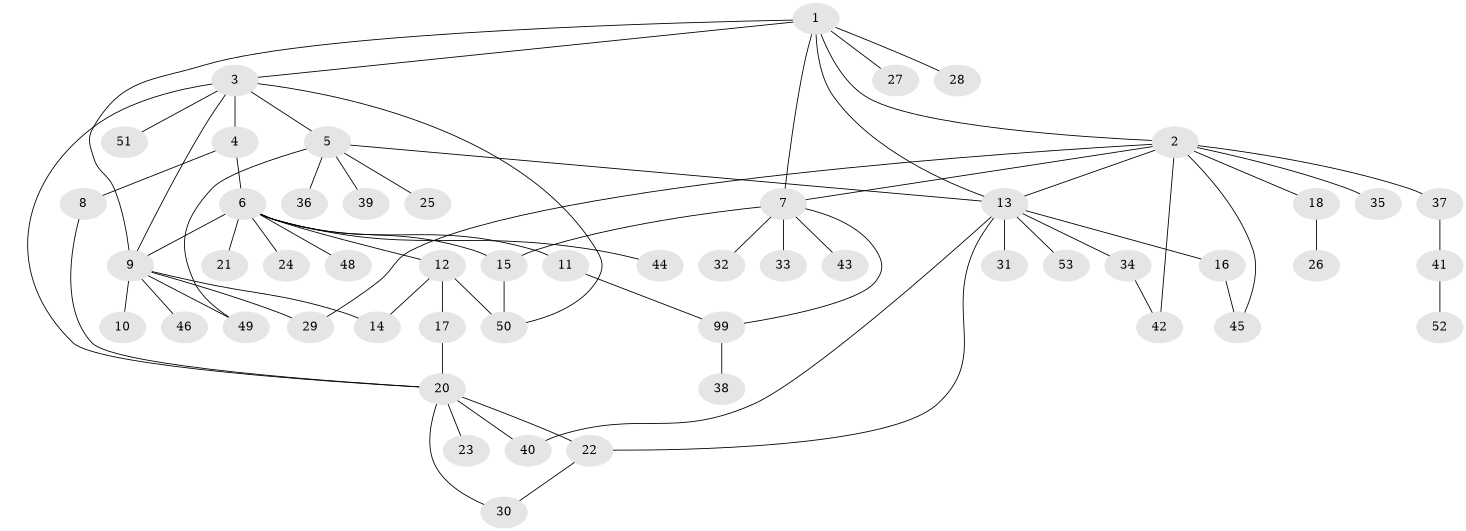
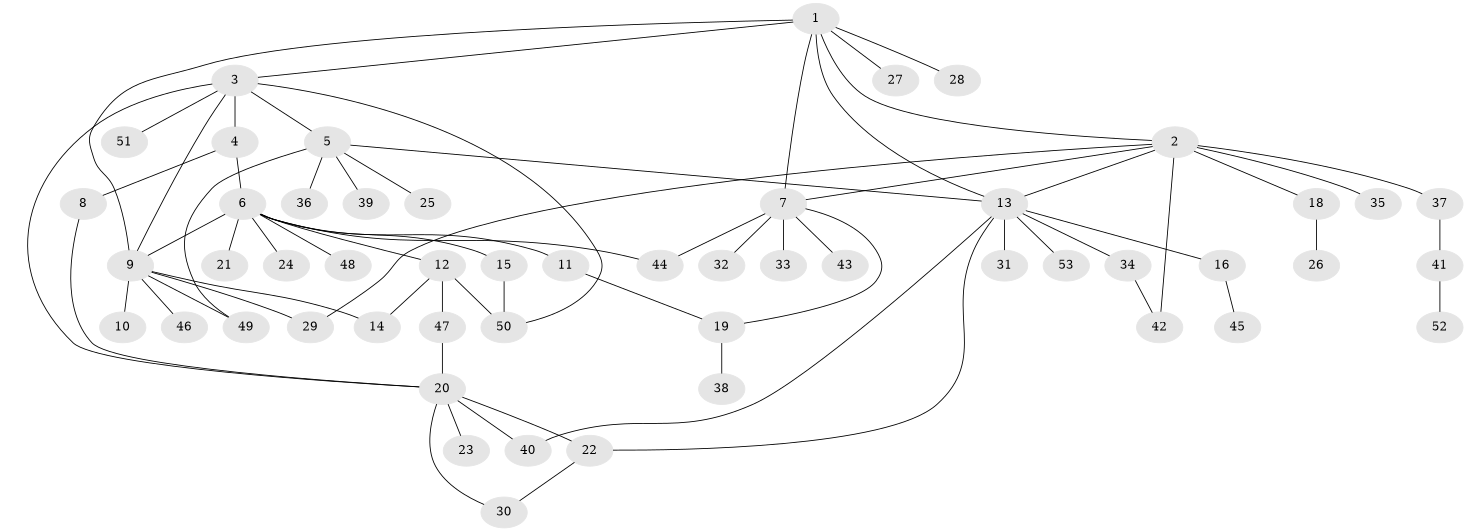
(640, 225) -> (722, 235)
(1243, 226) -> none
(442, 327) -> (442, 327)
(722, 327) -> (722, 327)
